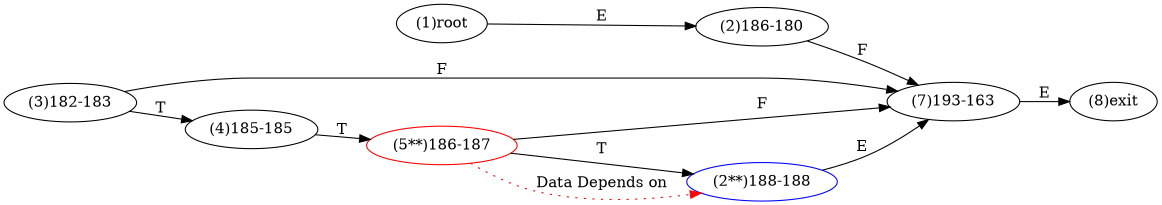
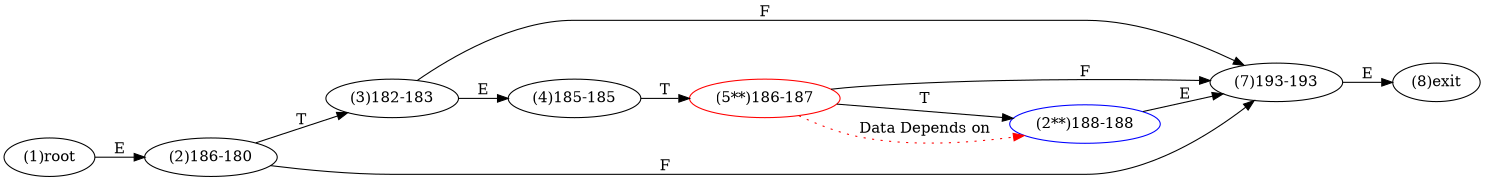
(953, 102) -> (1276, 82)
(161, 109) -> (483, 90)
none -> (297, 129)
